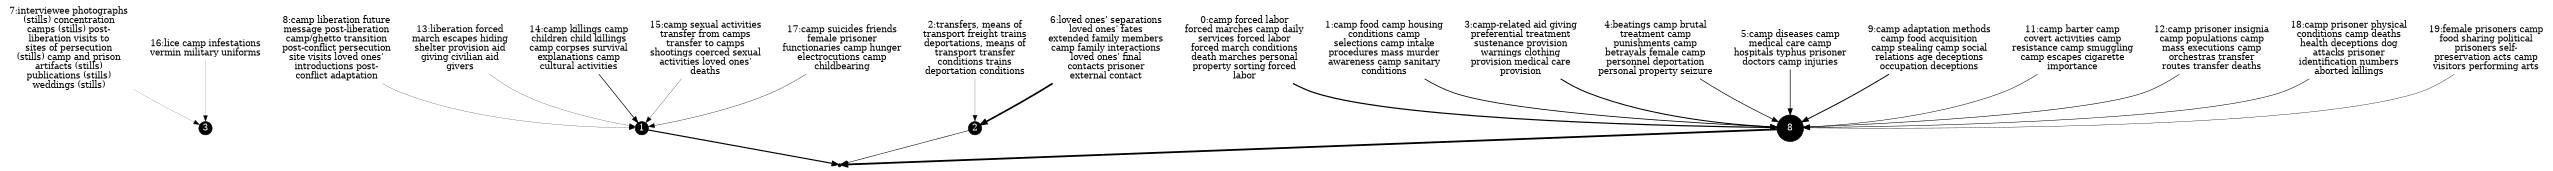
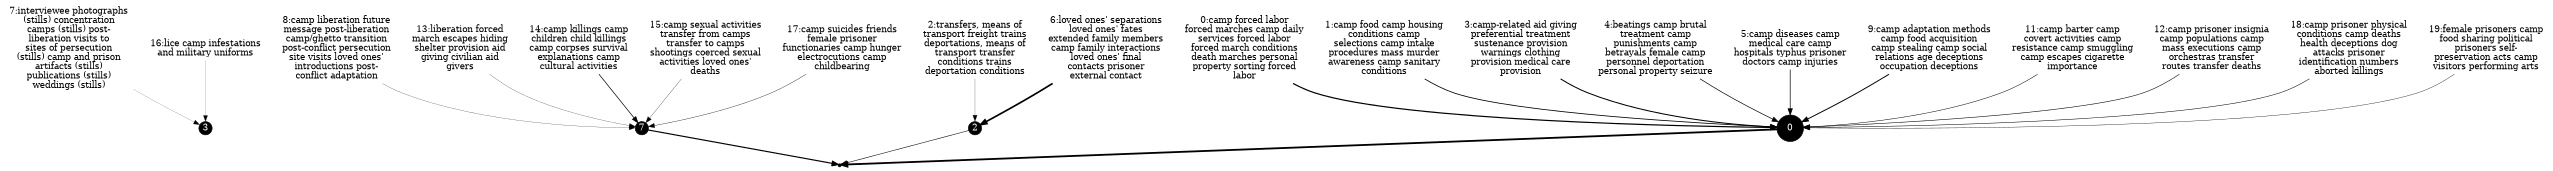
(206, 49) -> (206, 49)
(642, 128) -> (642, 128)
(1790, 128) -> (1790, 128)
